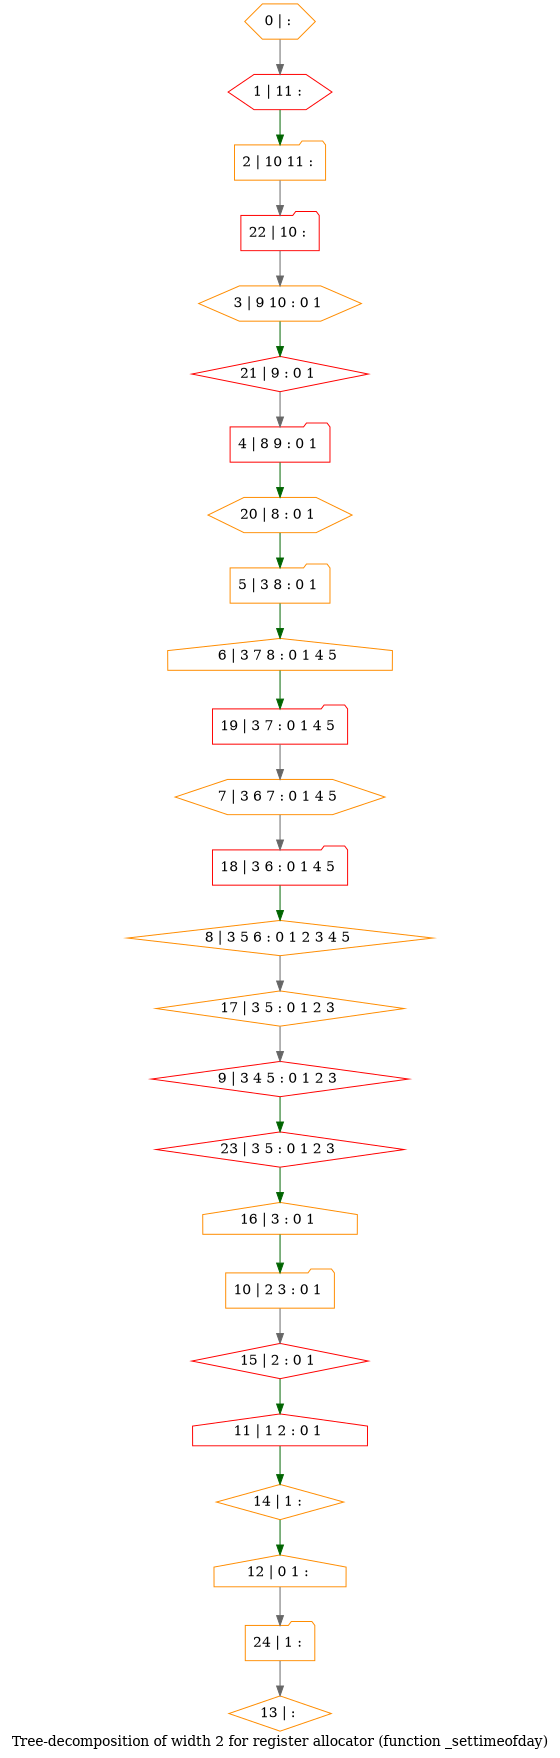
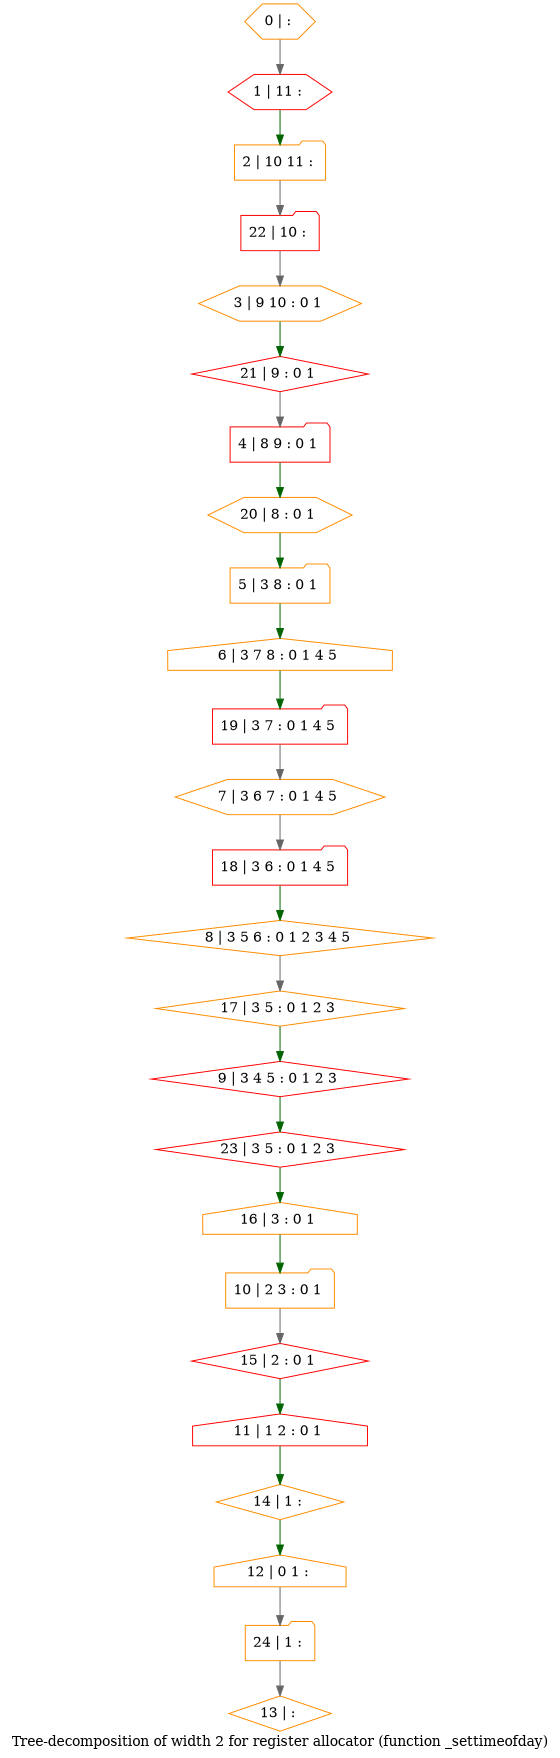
(280, 1039) -> (280, 1039)
